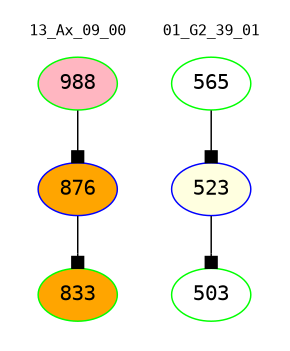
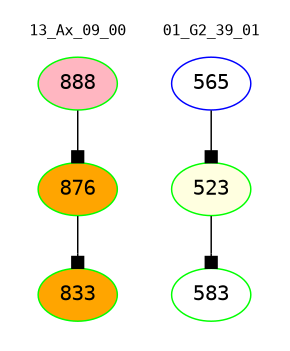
(78, 84) -> (78, 84)
(211, 84) -> (211, 84)
(78, 189) -> (78, 189)
(211, 189) -> (211, 189)
(211, 295) -> (211, 295)
